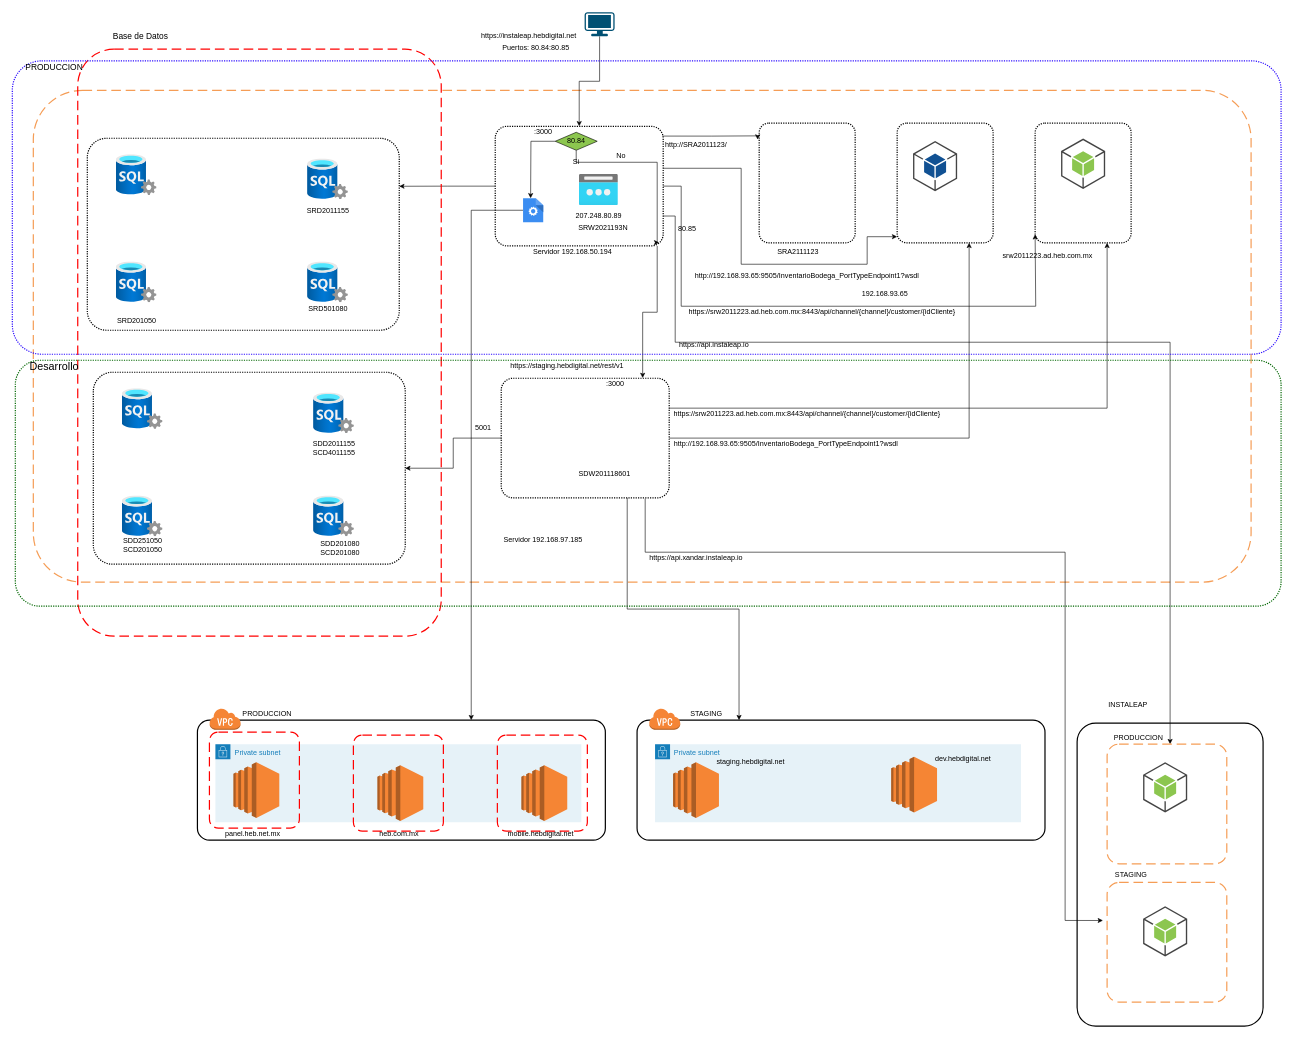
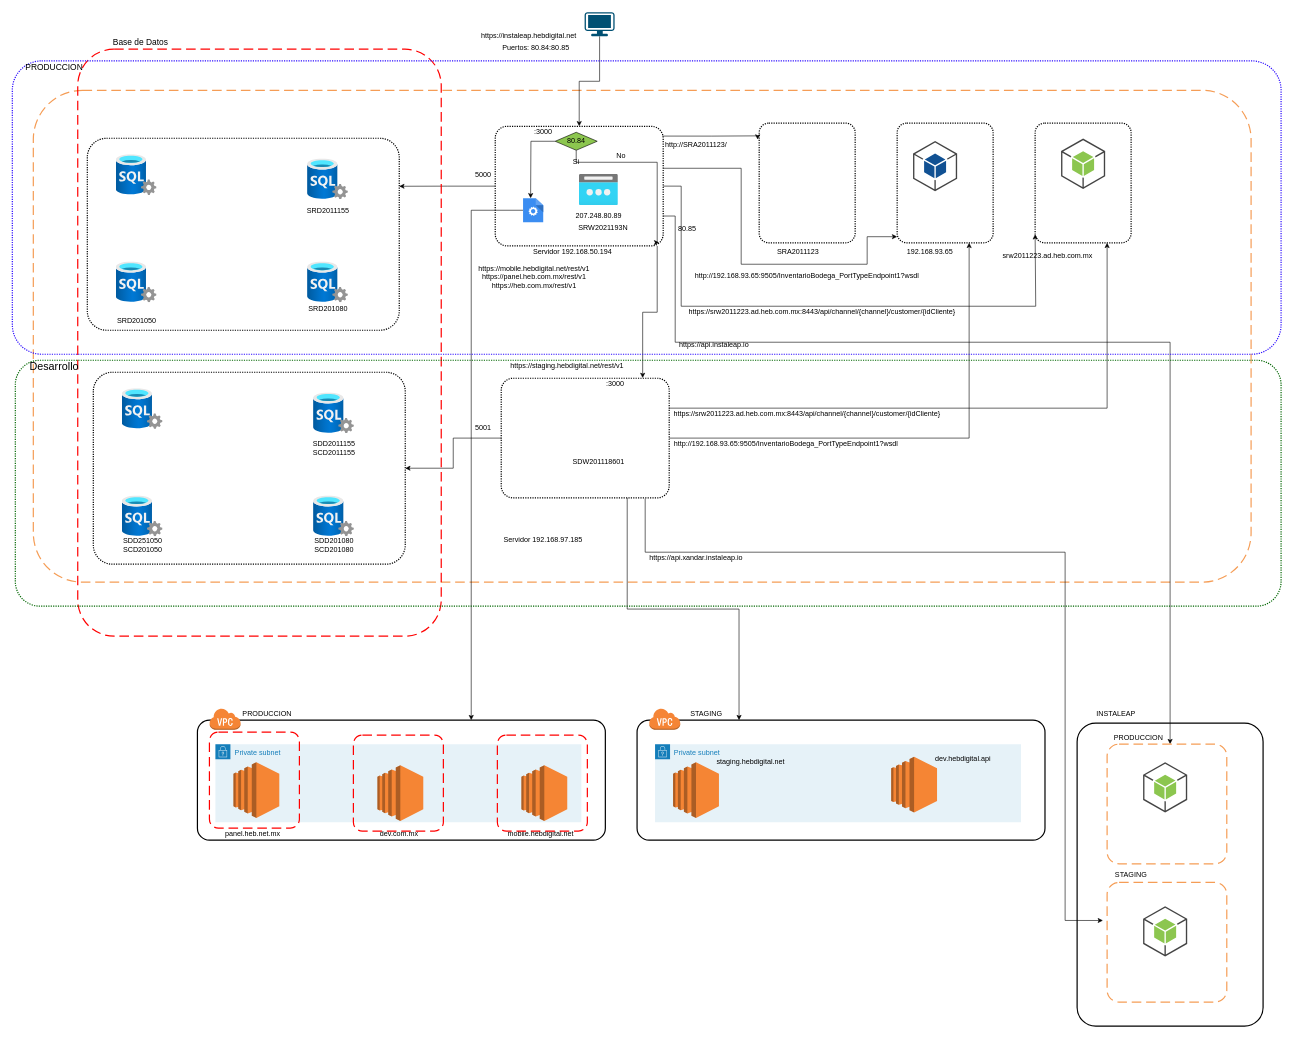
(141, 36) -> (141, 42)
none -> (483, 175)
(798, 252) -> (798, 252)
none -> (534, 277)
(885, 294) -> (930, 252)
(328, 309) -> (328, 309)
(334, 448) -> (334, 448)
(605, 474) -> (599, 462)
(340, 548) -> (334, 545)
(1128, 705) -> (1116, 714)
(963, 759) -> (963, 759)
(399, 834) -> (399, 834)
